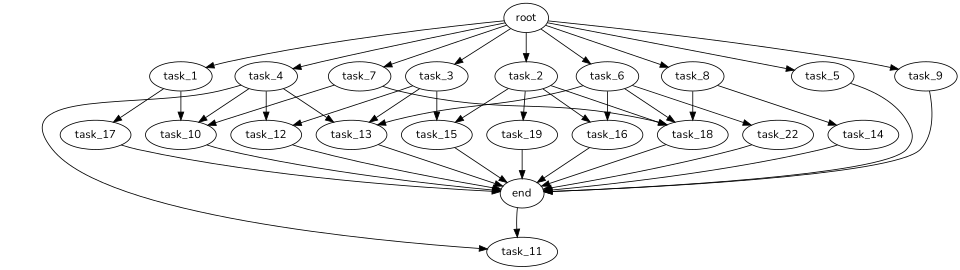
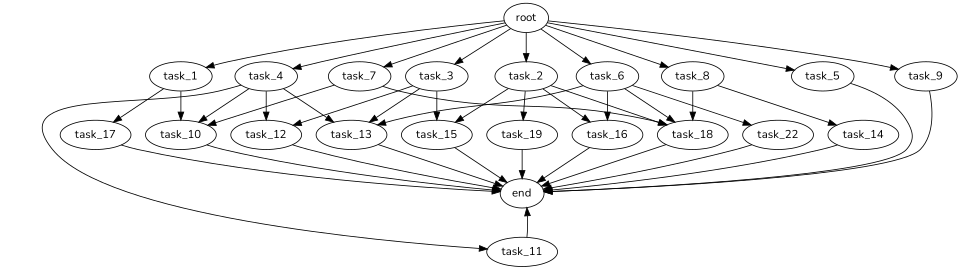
(517, 218) -> (528, 227)
